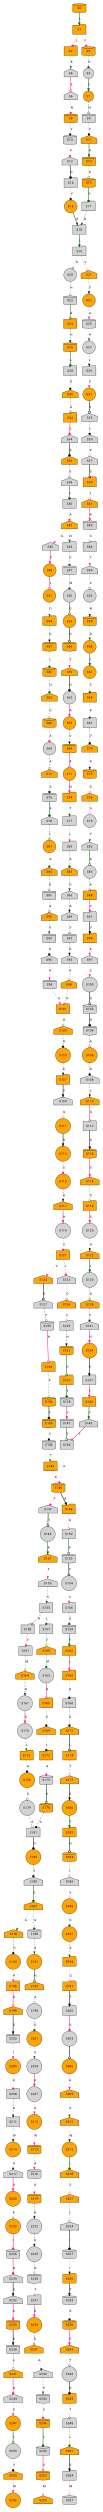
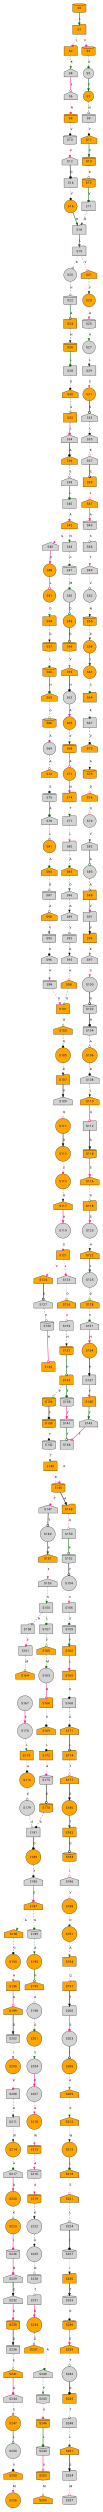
(49, 684) -> (49, 684)
(49, 1383) -> (58, 1390)
(25, 1686) -> none
(33, 1893) -> (33, 1893)
(38, 2361) -> (46, 2349)
